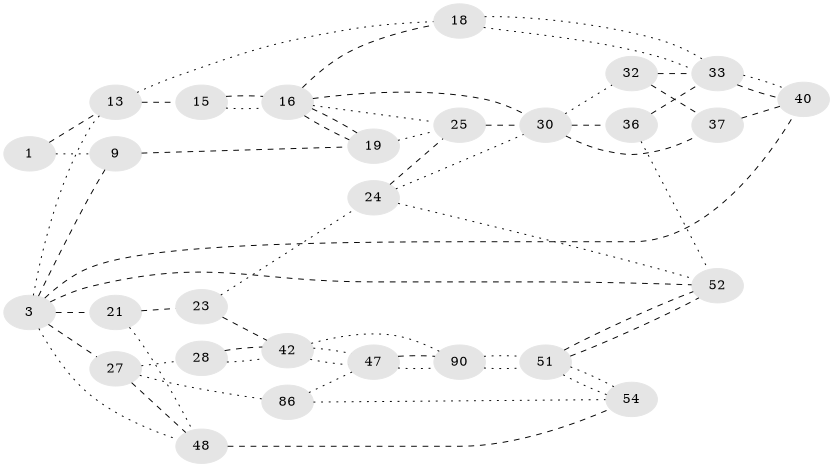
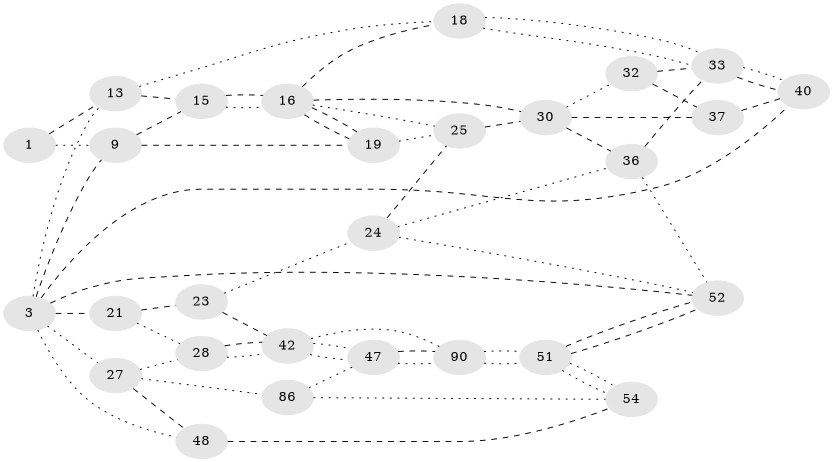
none -> (159, 123)
(460, 162) -> (518, 193)
(73, 341) -> (73, 344)
(162, 375) -> (159, 333)
